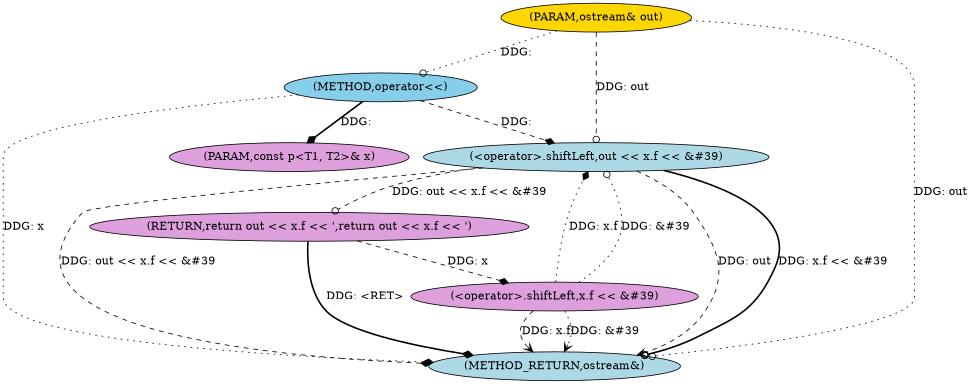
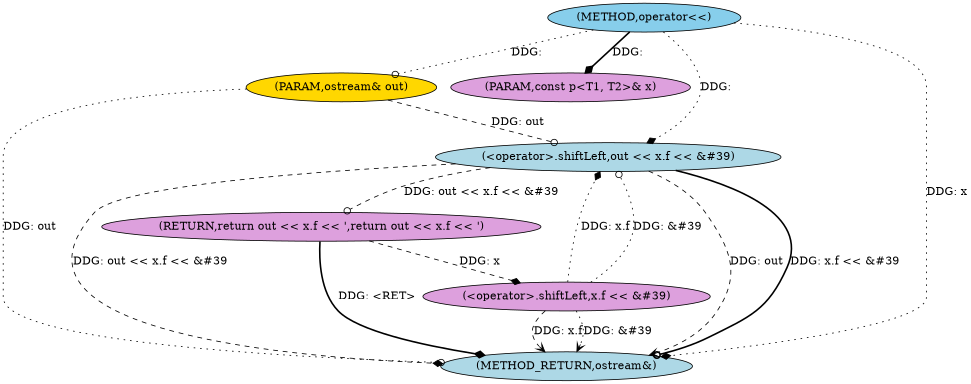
(492, 51) -> (496, 52)
(483, 120) -> (701, 89)
